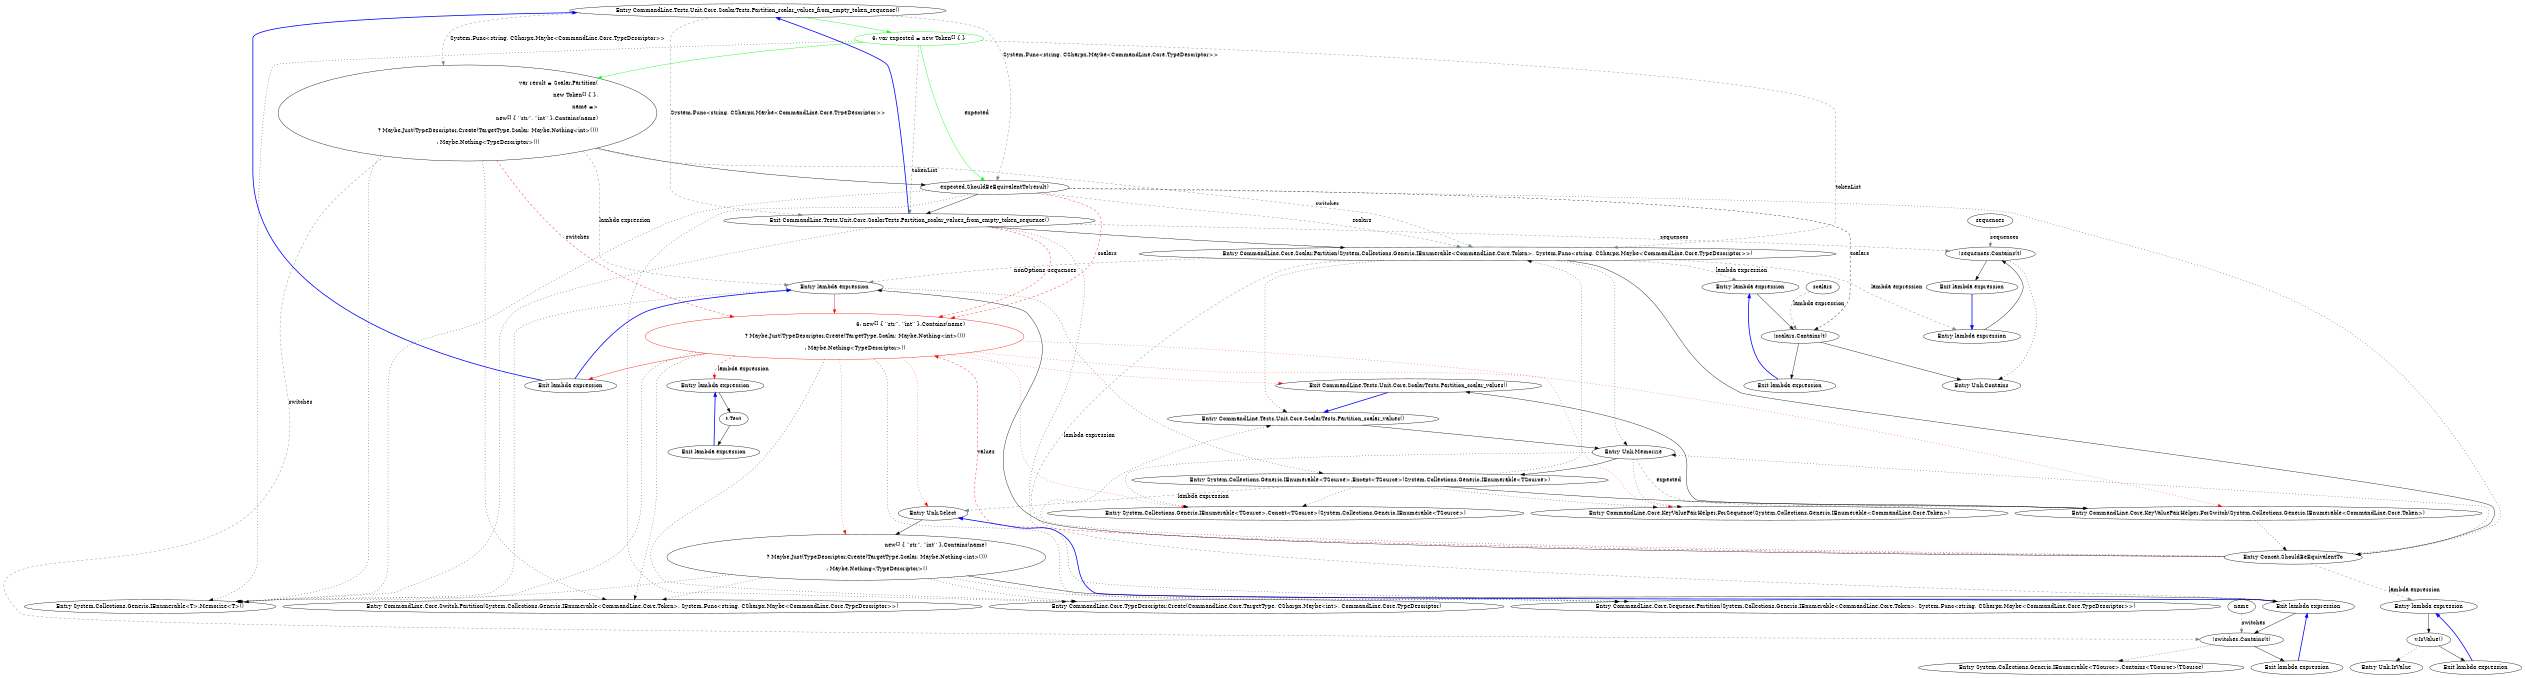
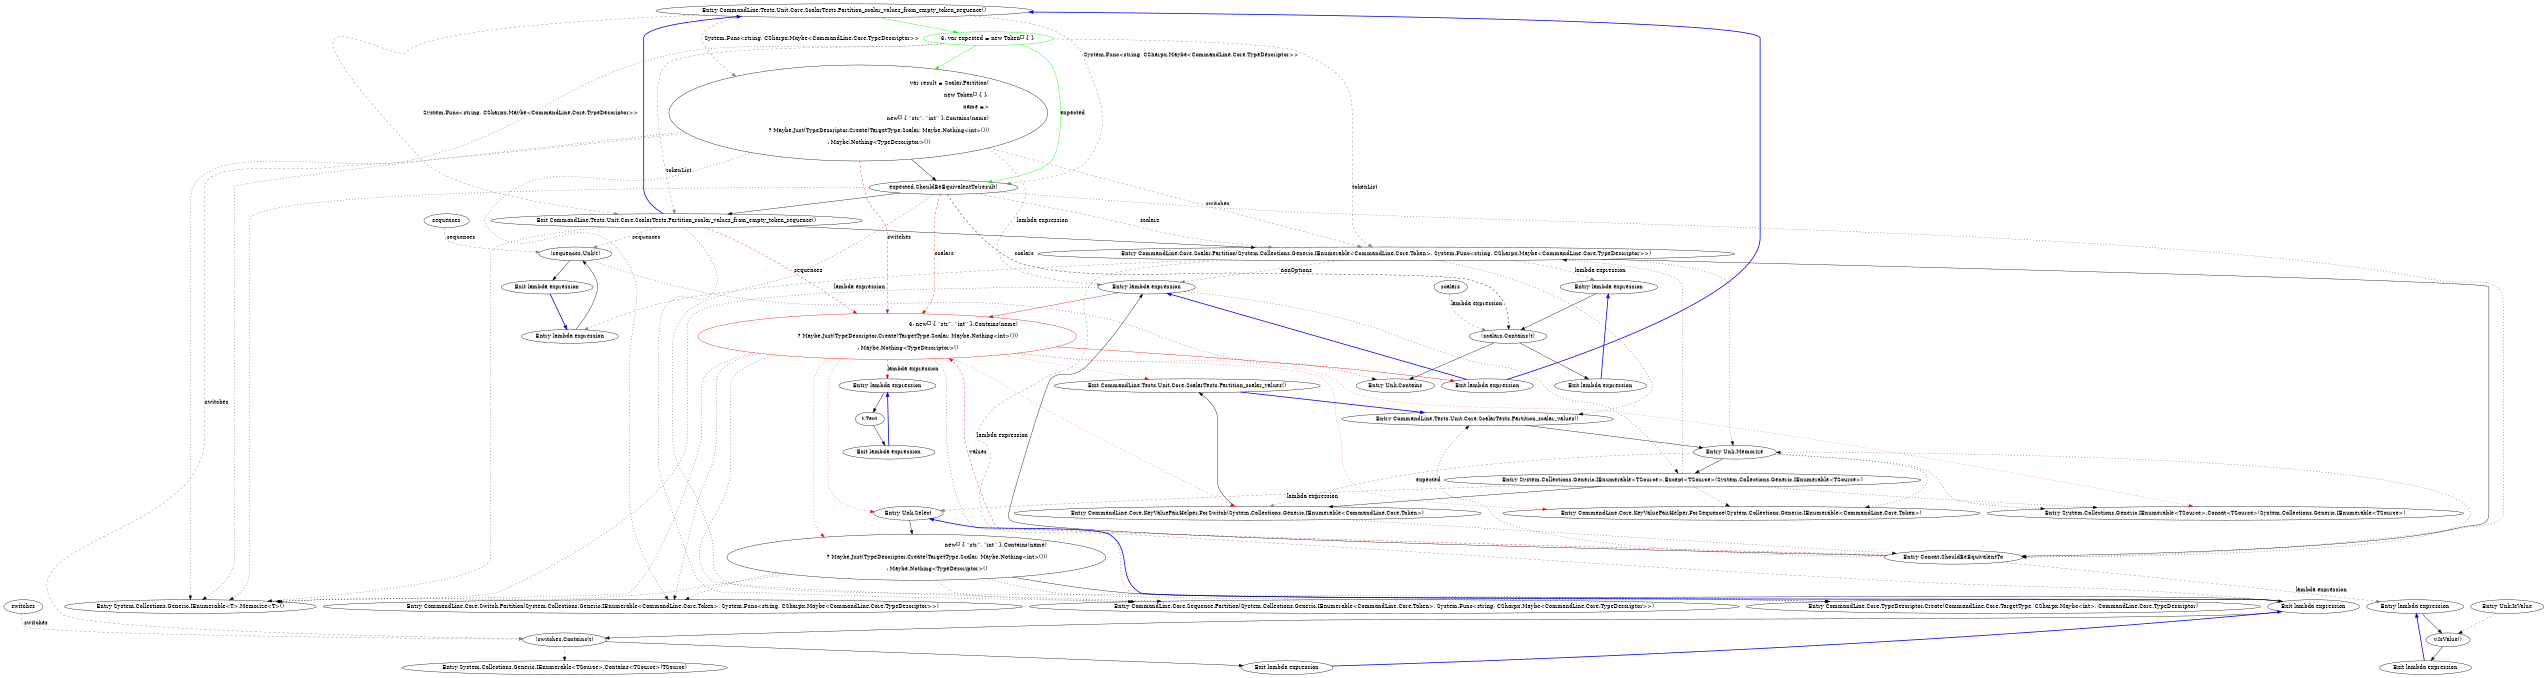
(1990, 254) -> (575, 254)
(2242, 607) -> (23, 607)
(2410, 653) -> (2479, 622)
